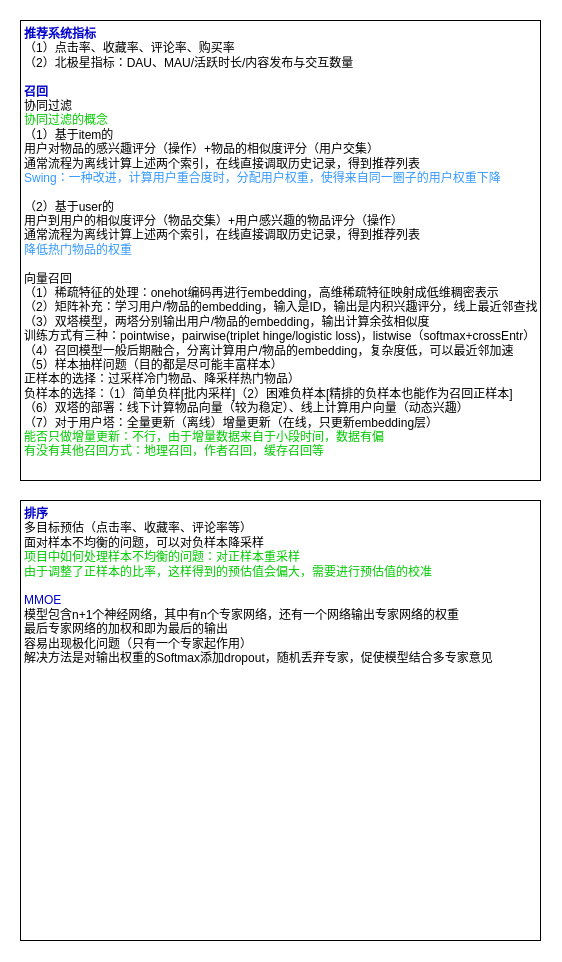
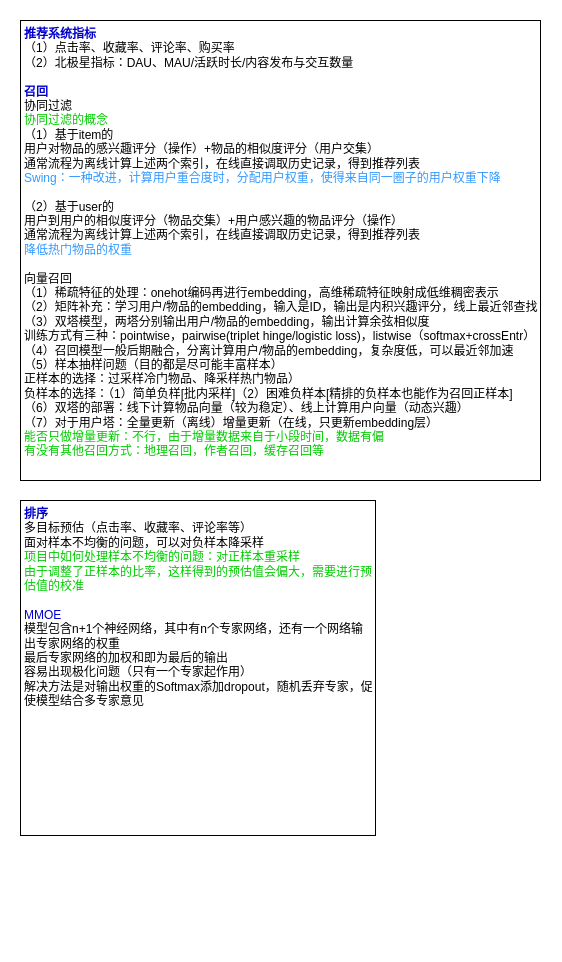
(281, 721) -> (198, 668)
